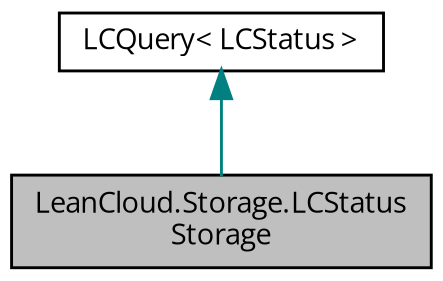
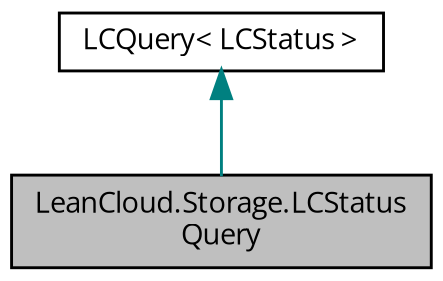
(221, 221) -> (221, 221)
